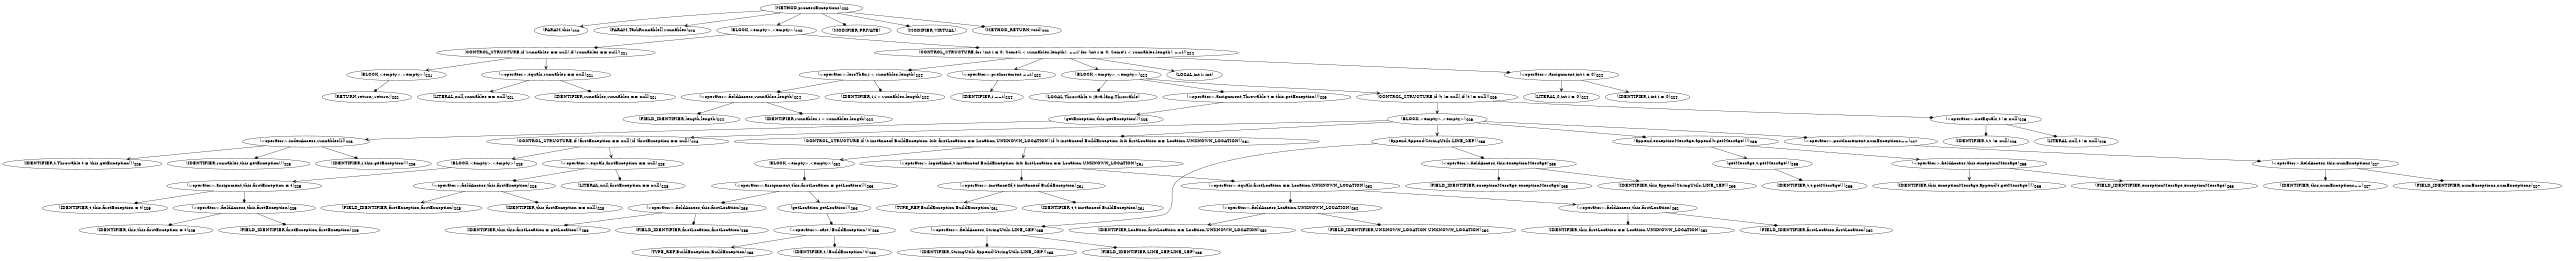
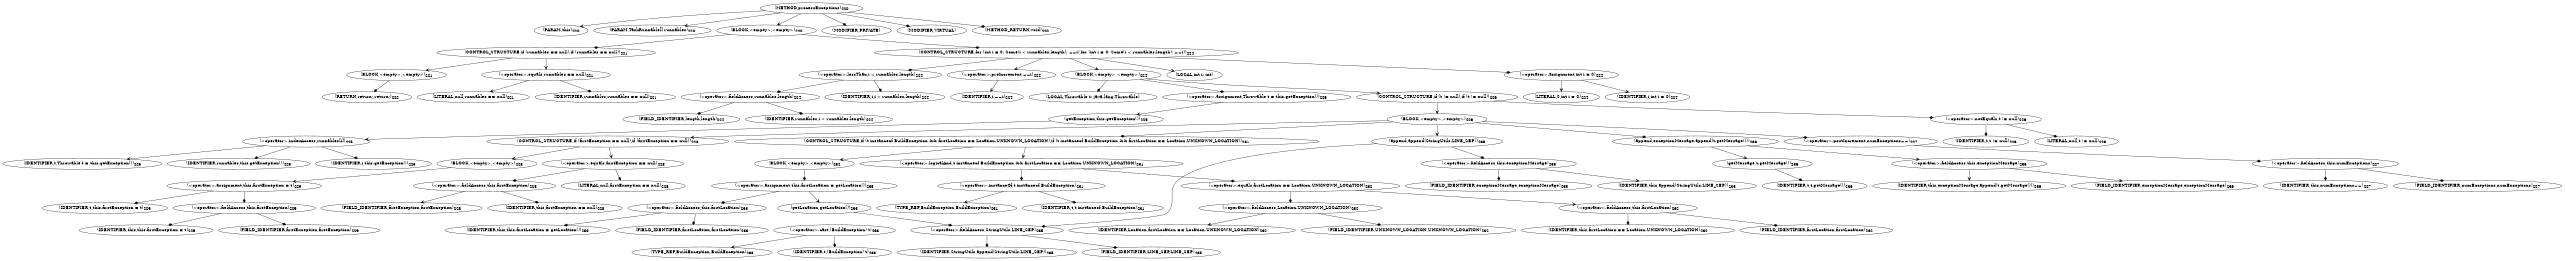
(829, 218) -> (901, 219)
